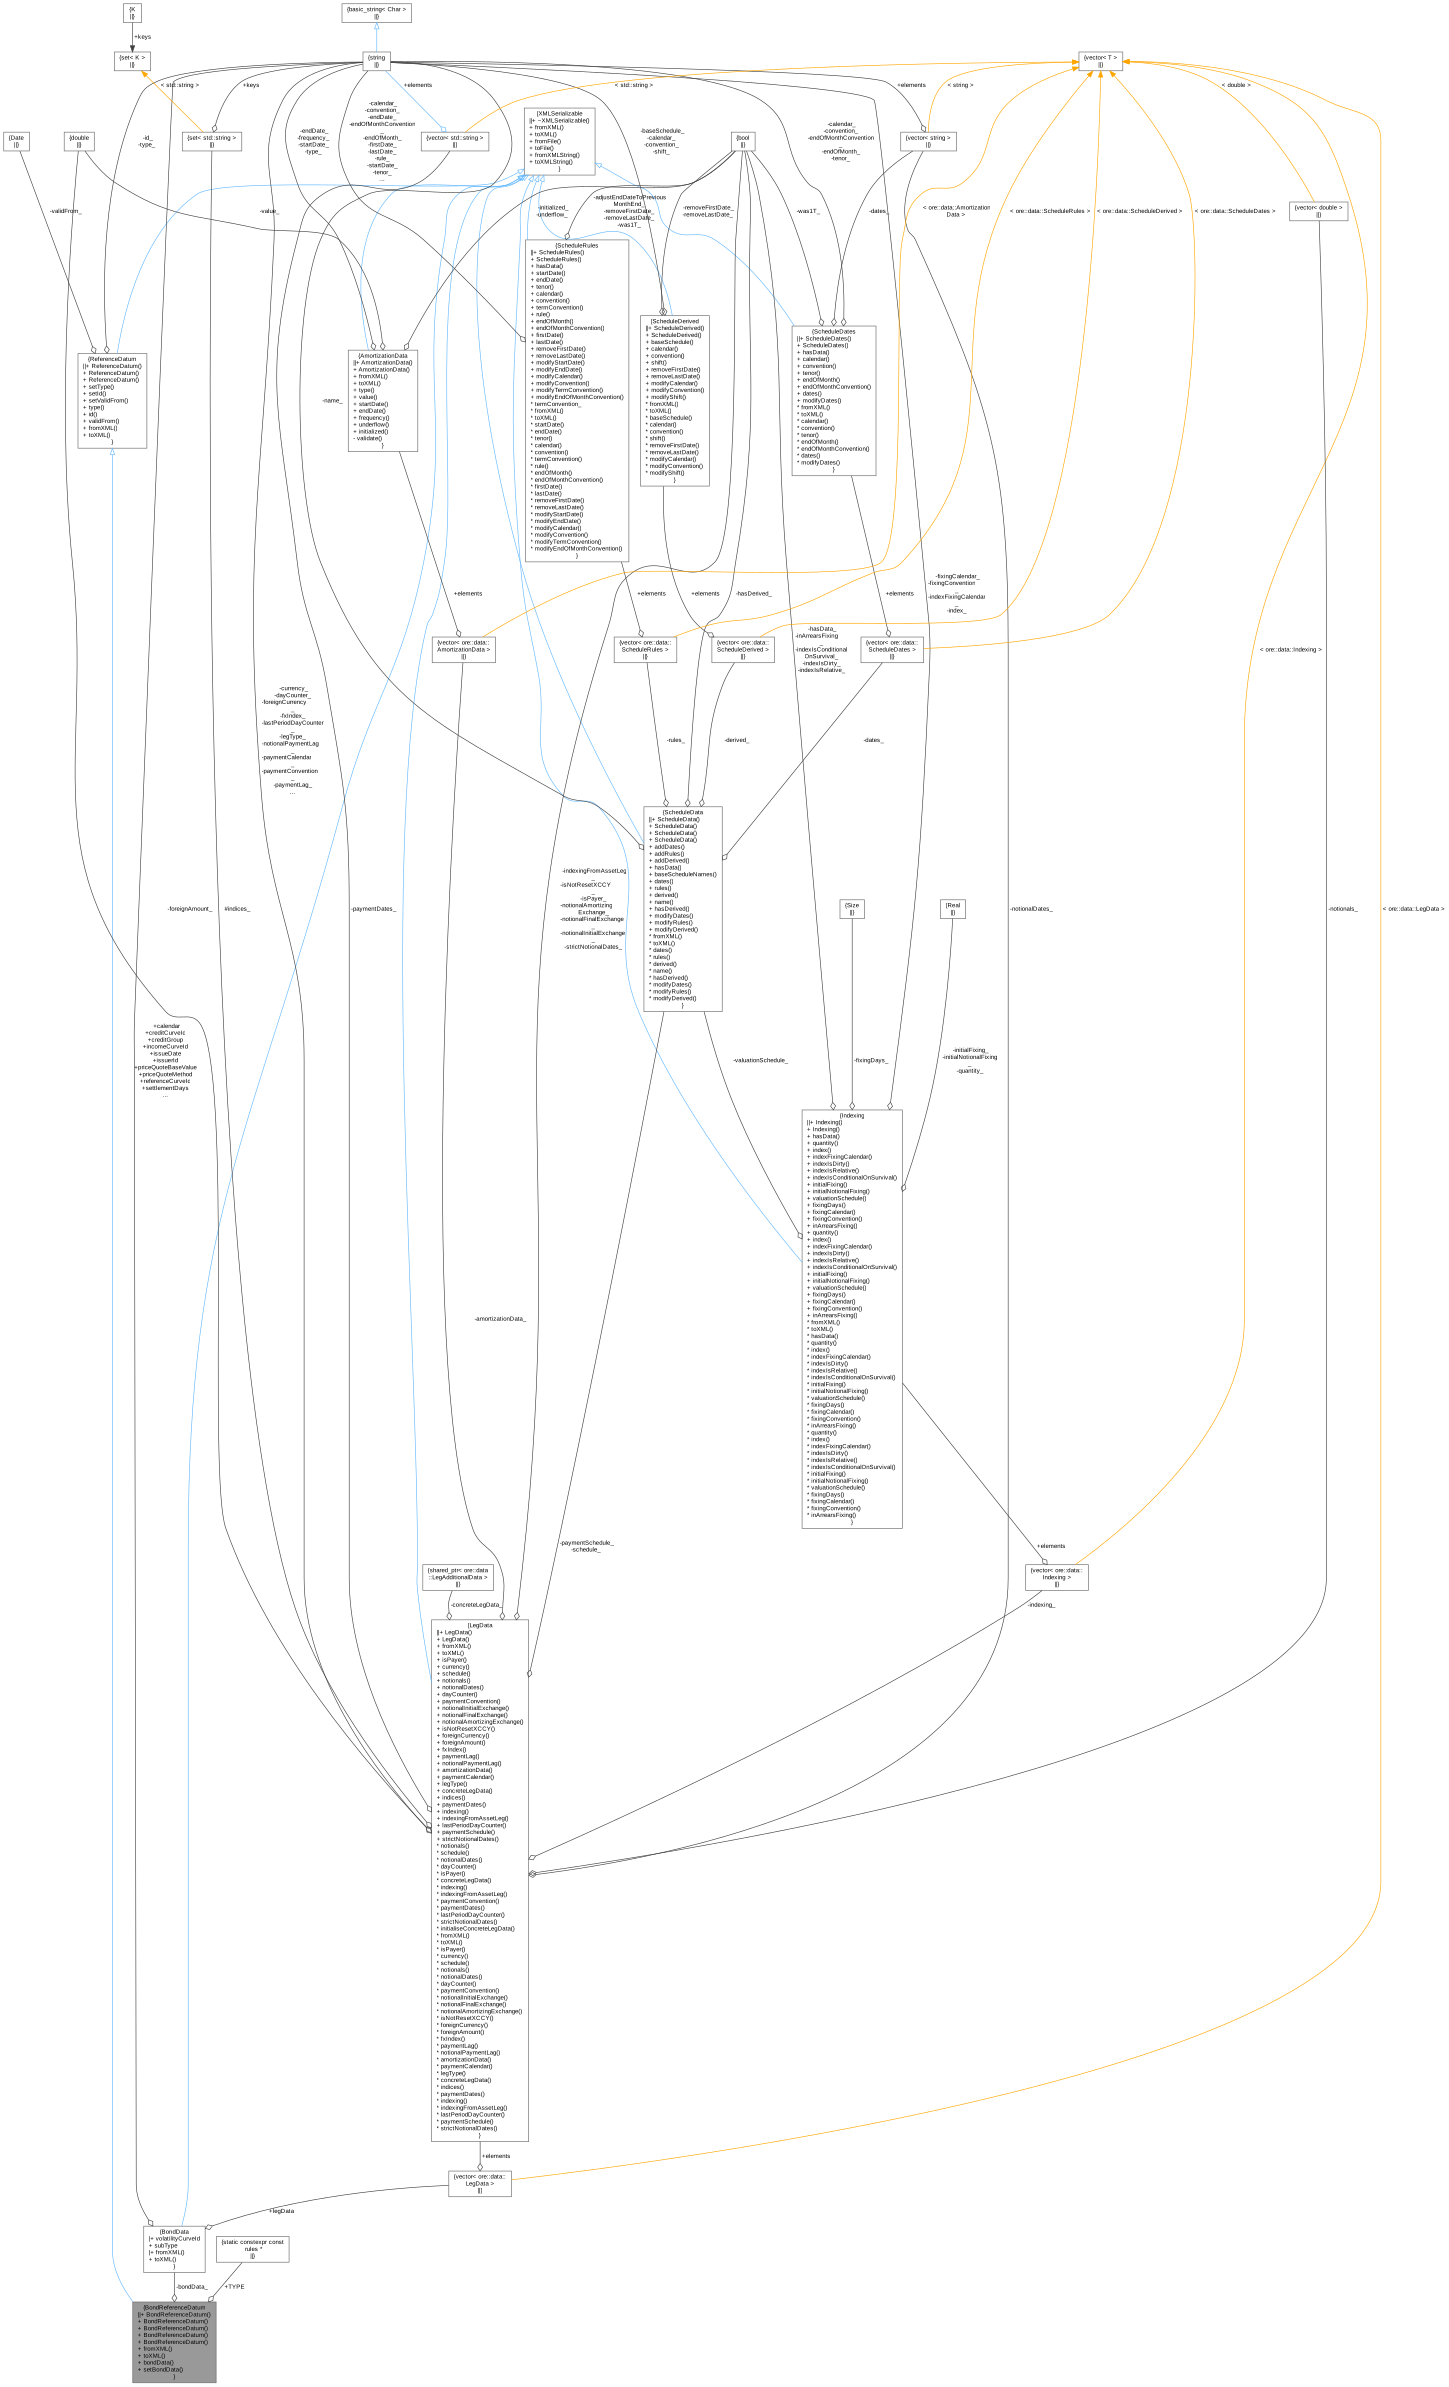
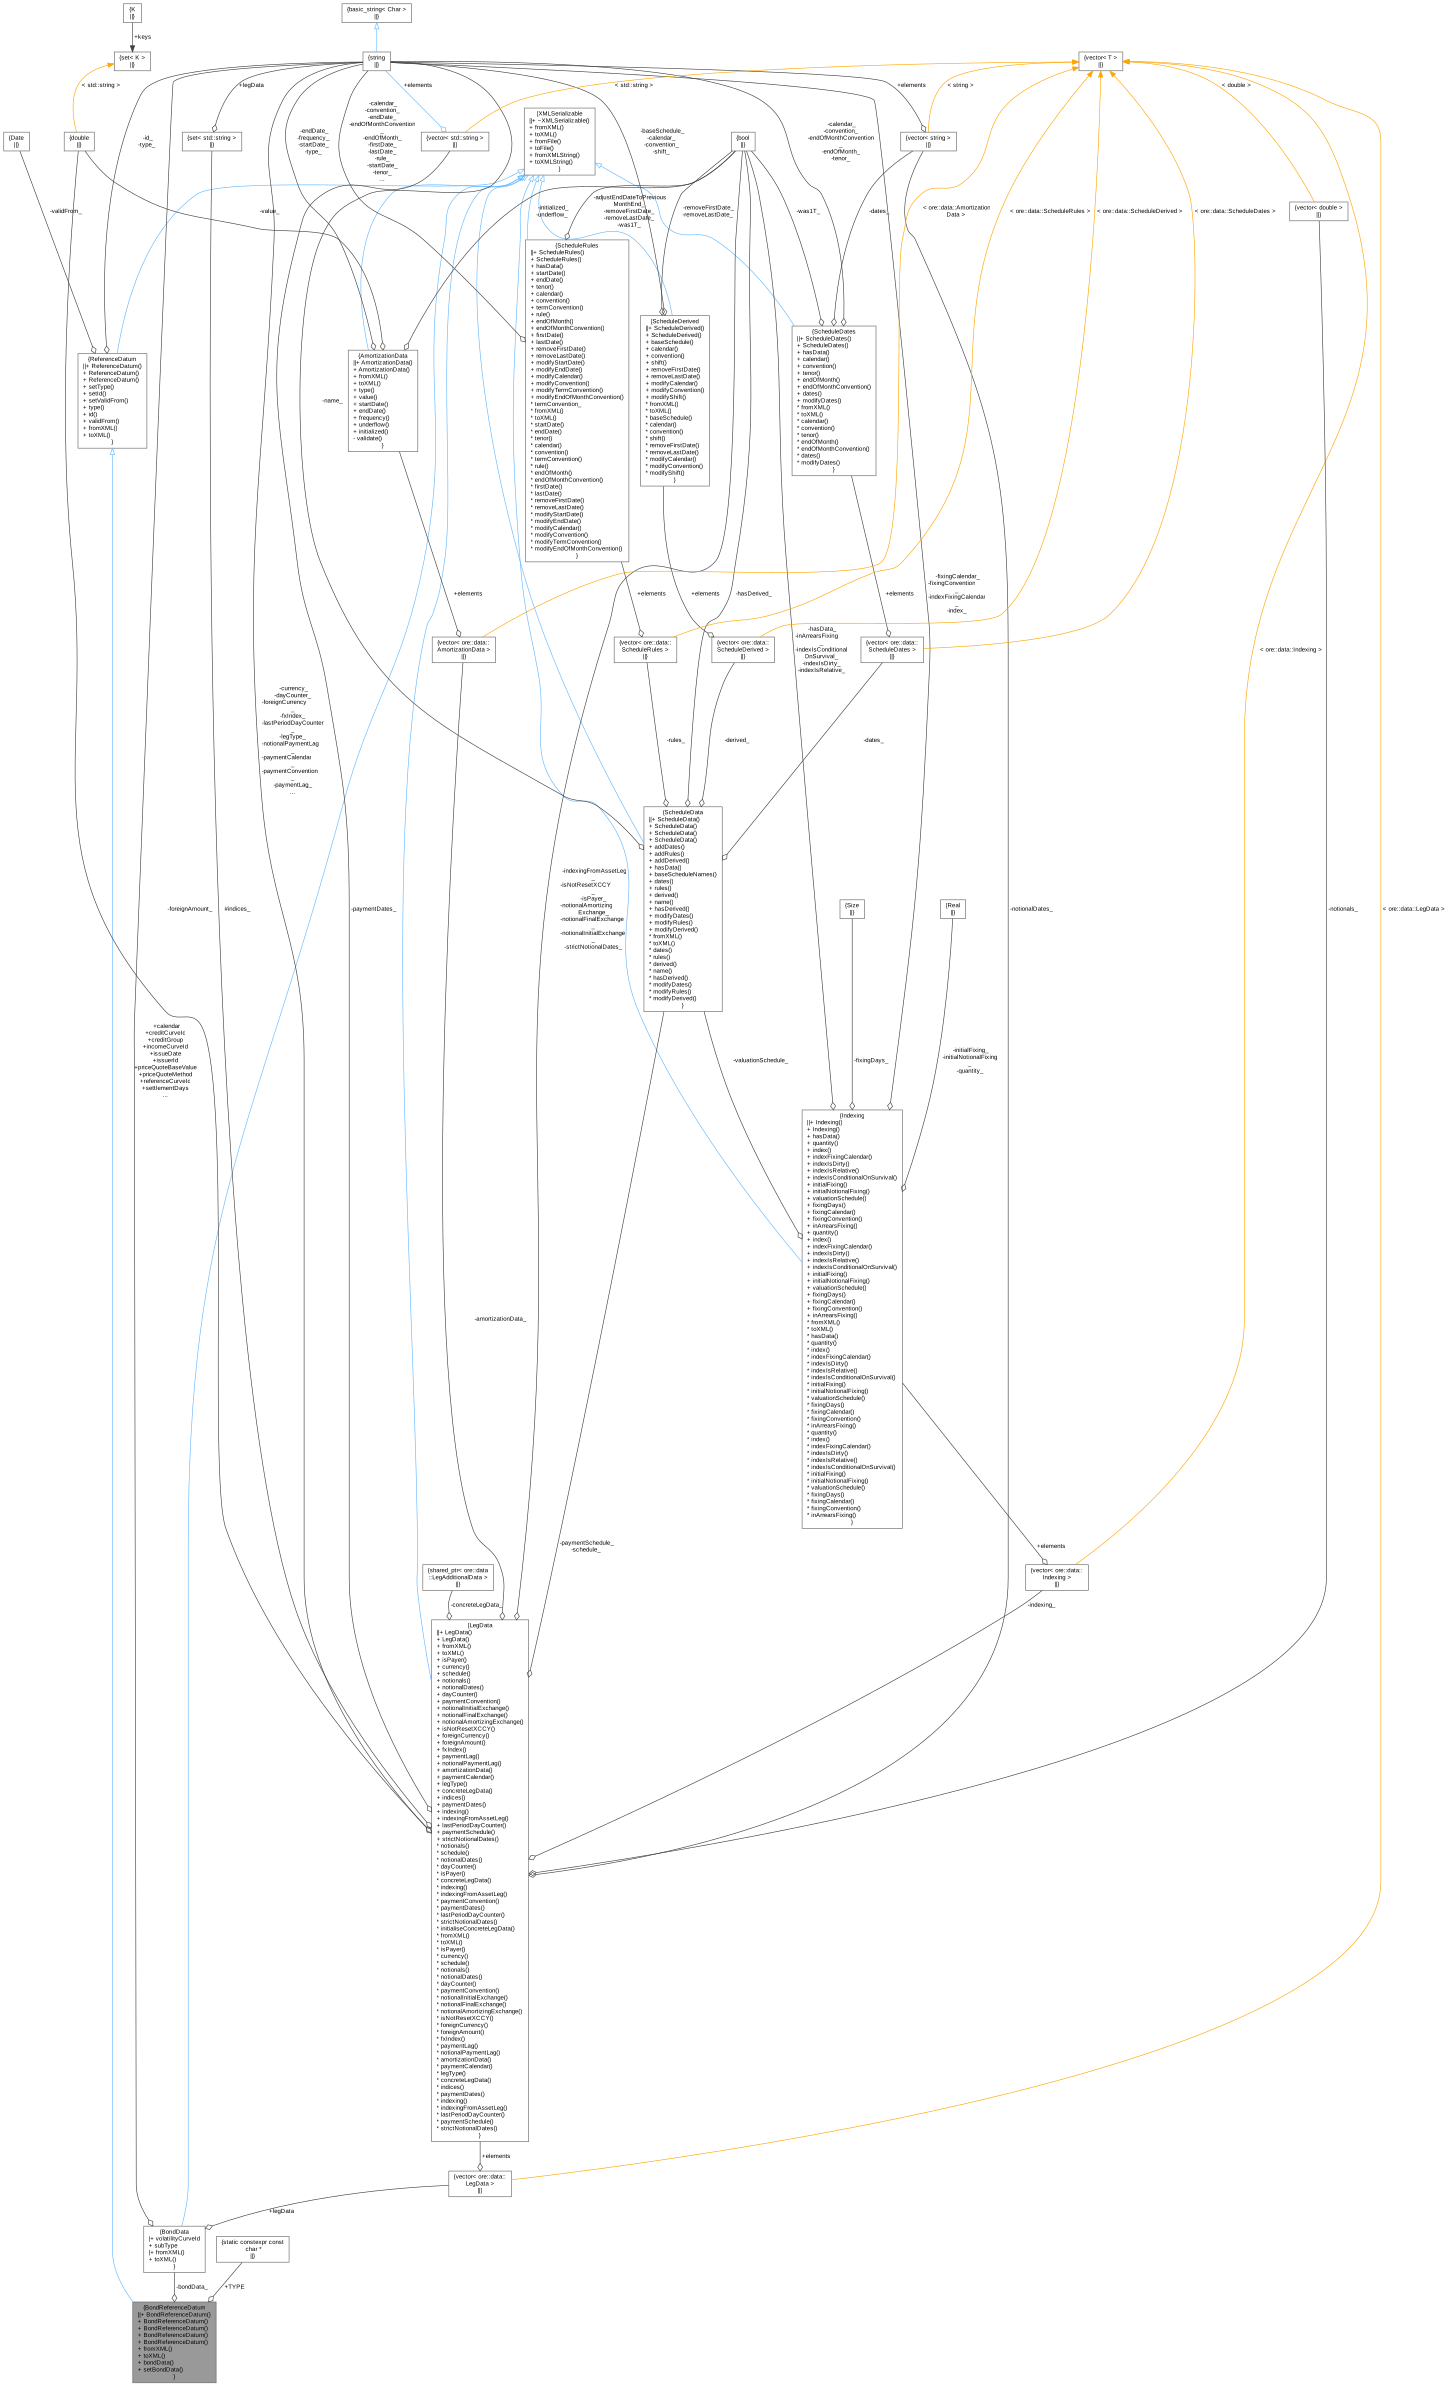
(251, 86) -> (251, 86)
(176, 105) -> (76, 90)
(253, 2249) -> (253, 2249)
